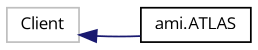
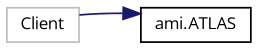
(119, 37) -> (101, 14)
